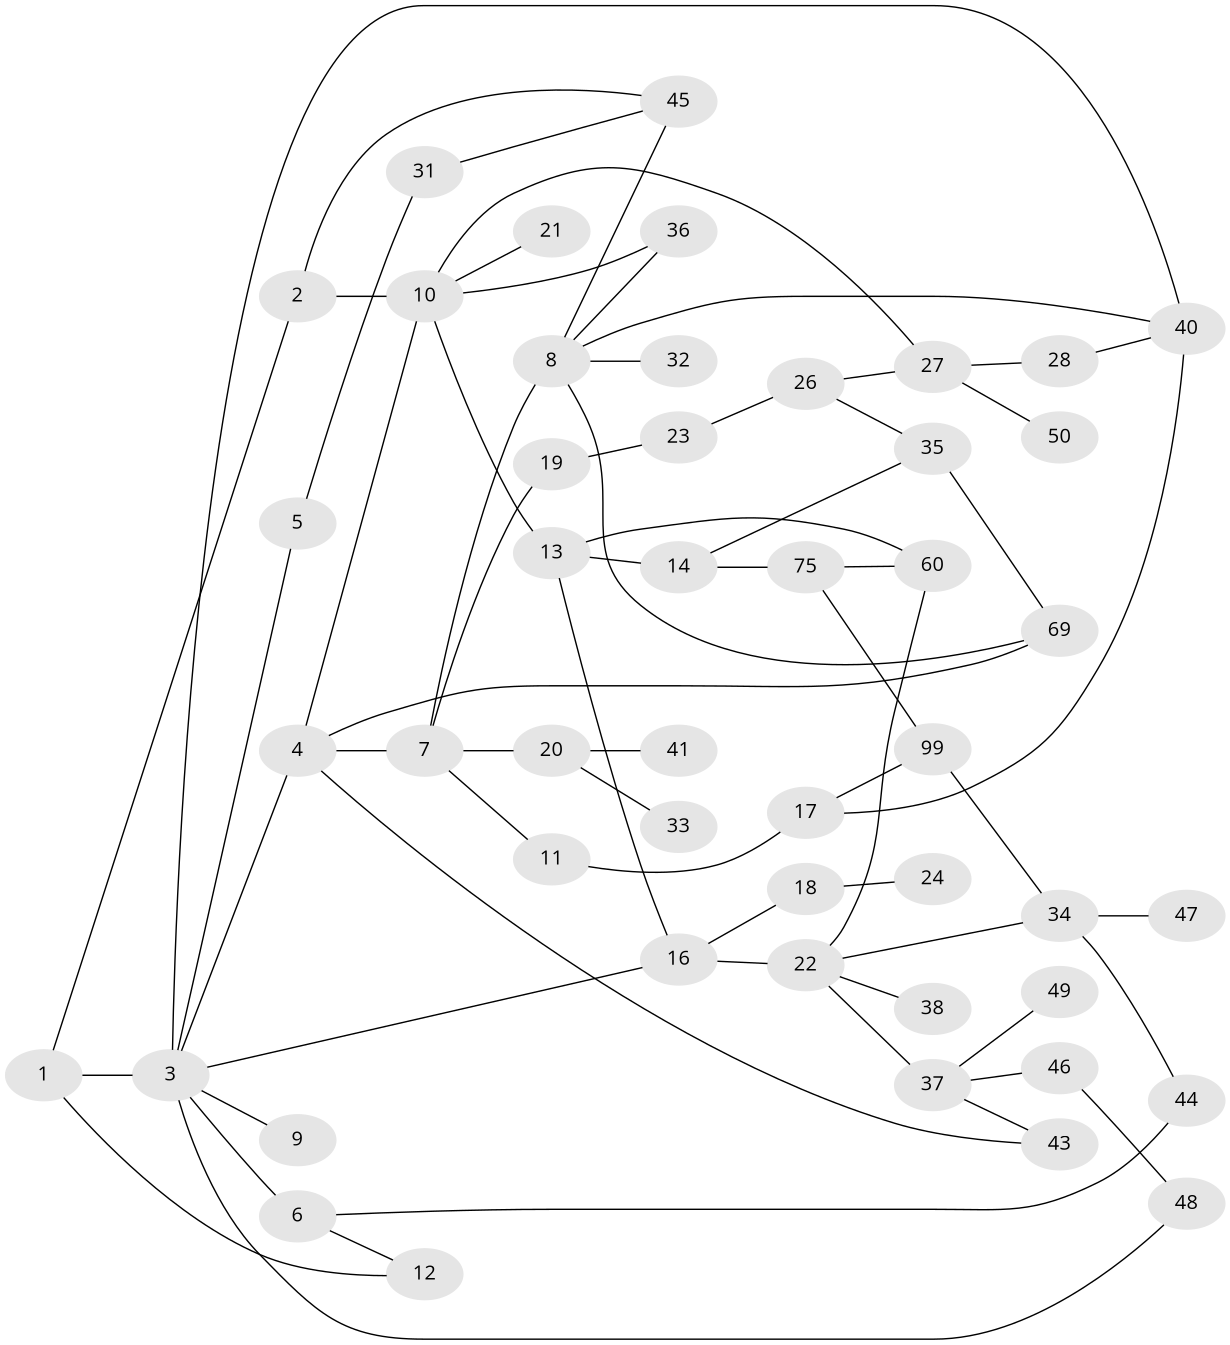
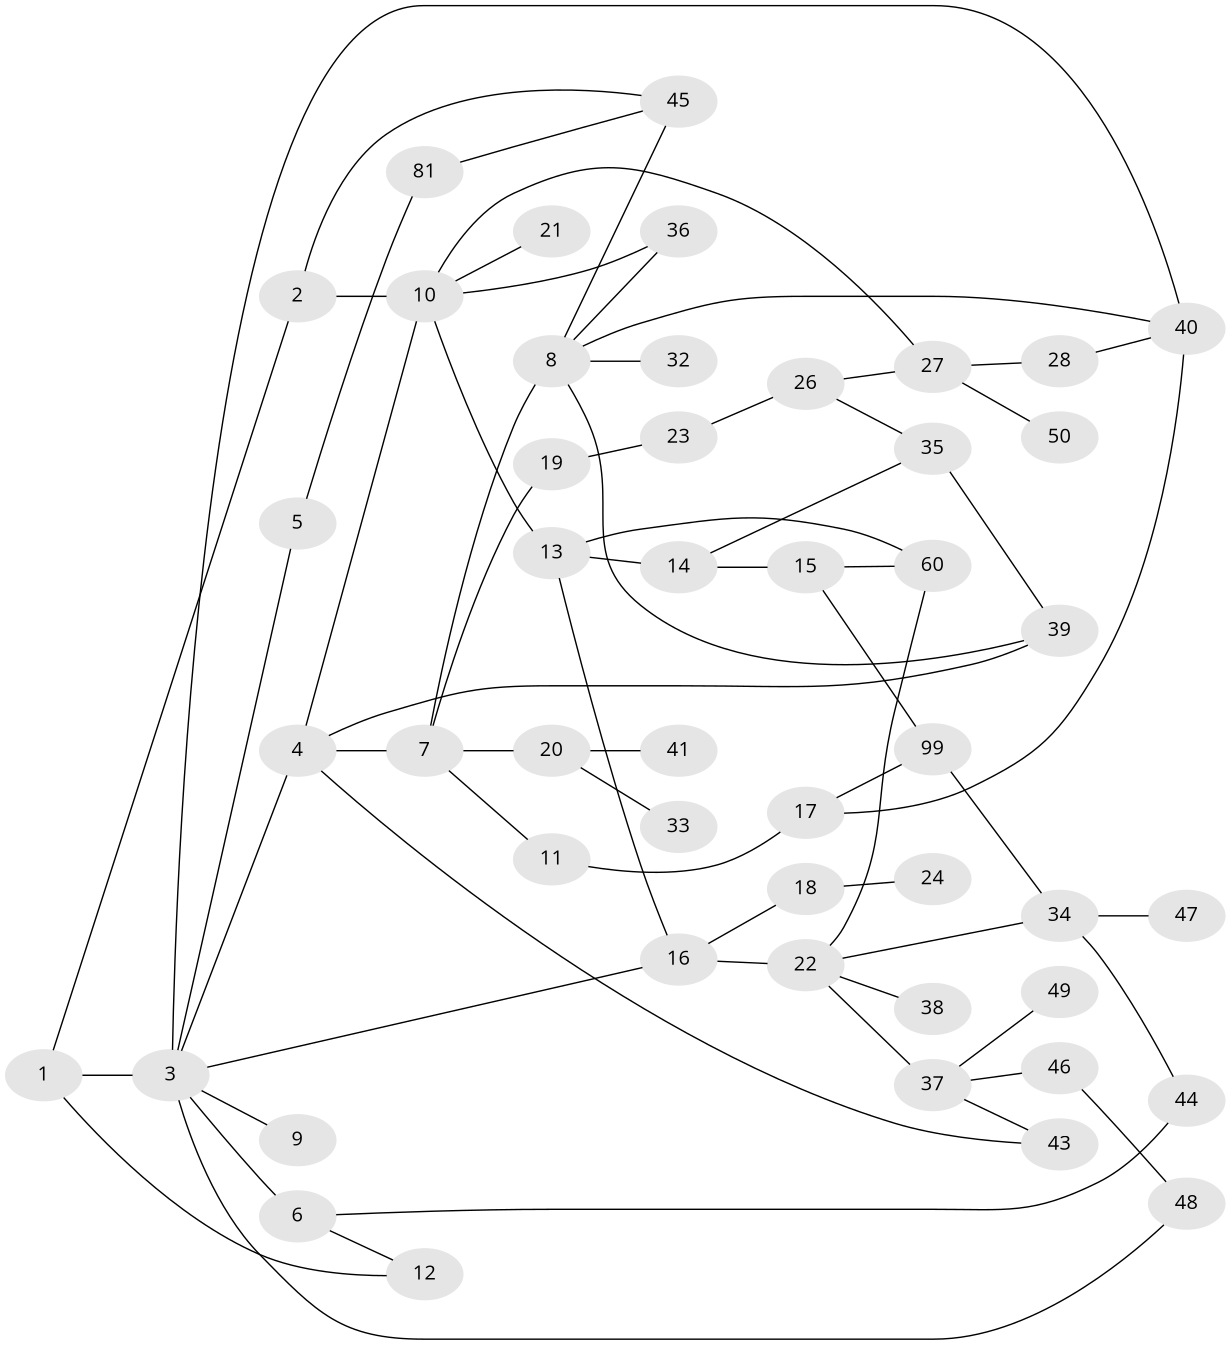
(425, 172) -> (425, 172)
(806, 567) -> (806, 567)
(1060, 631) -> (1060, 631)
